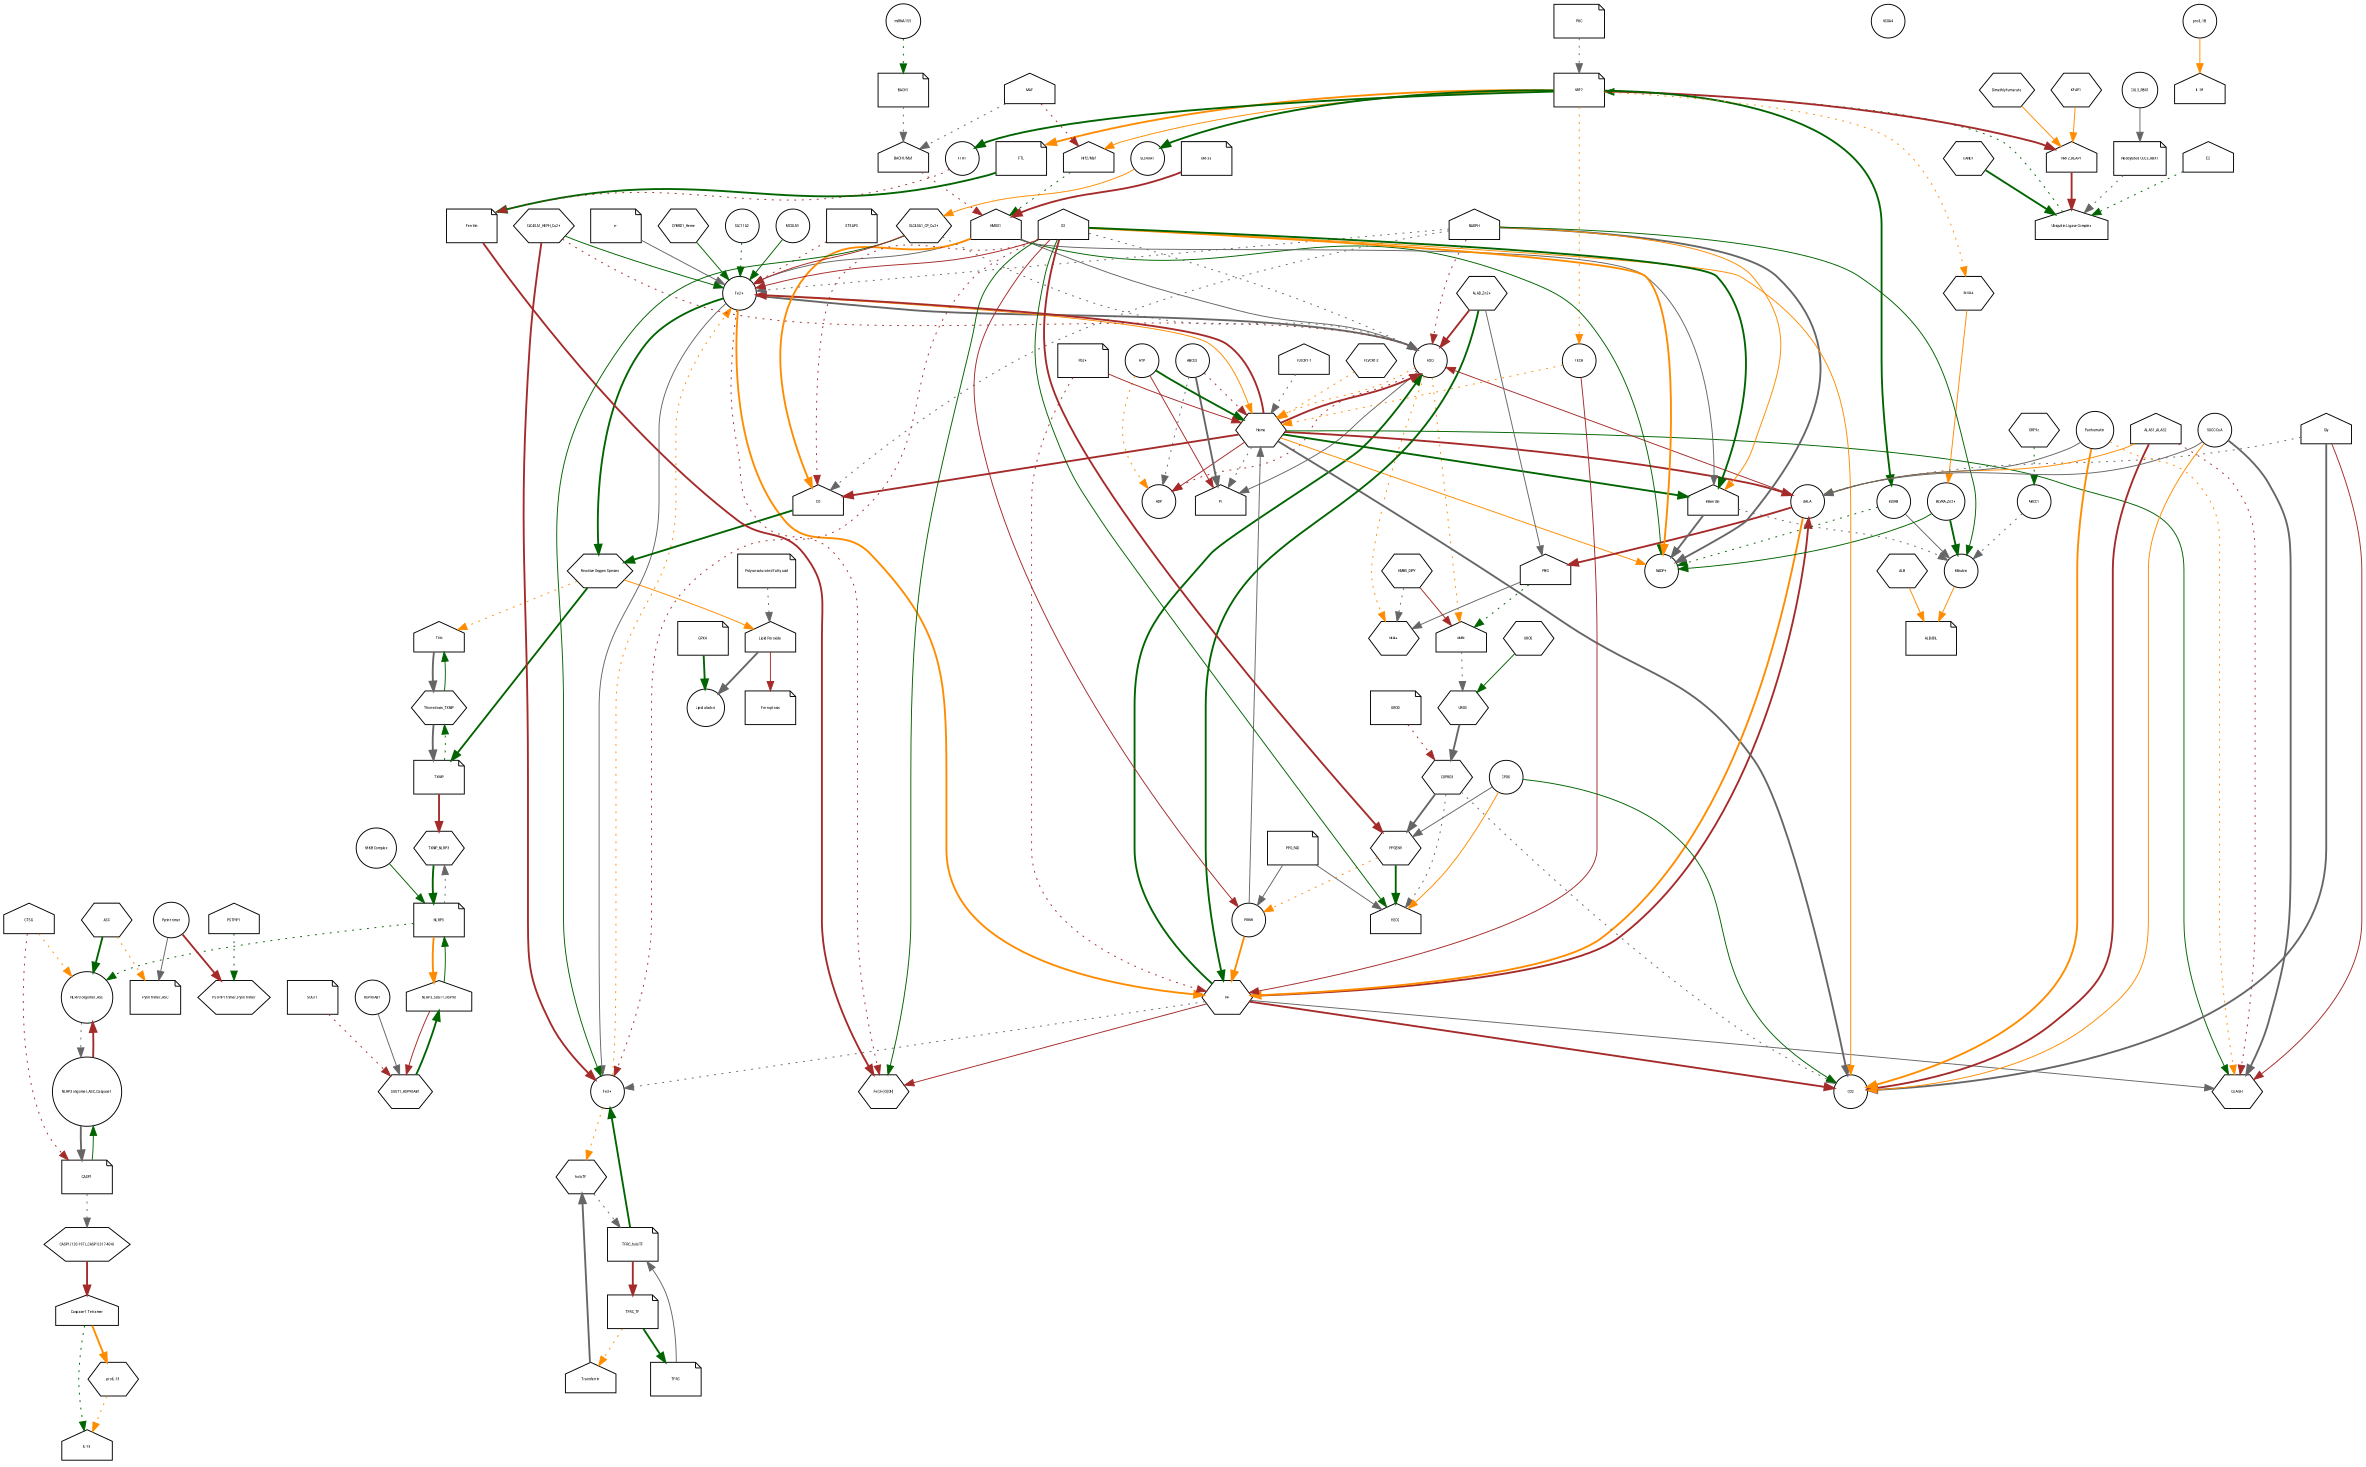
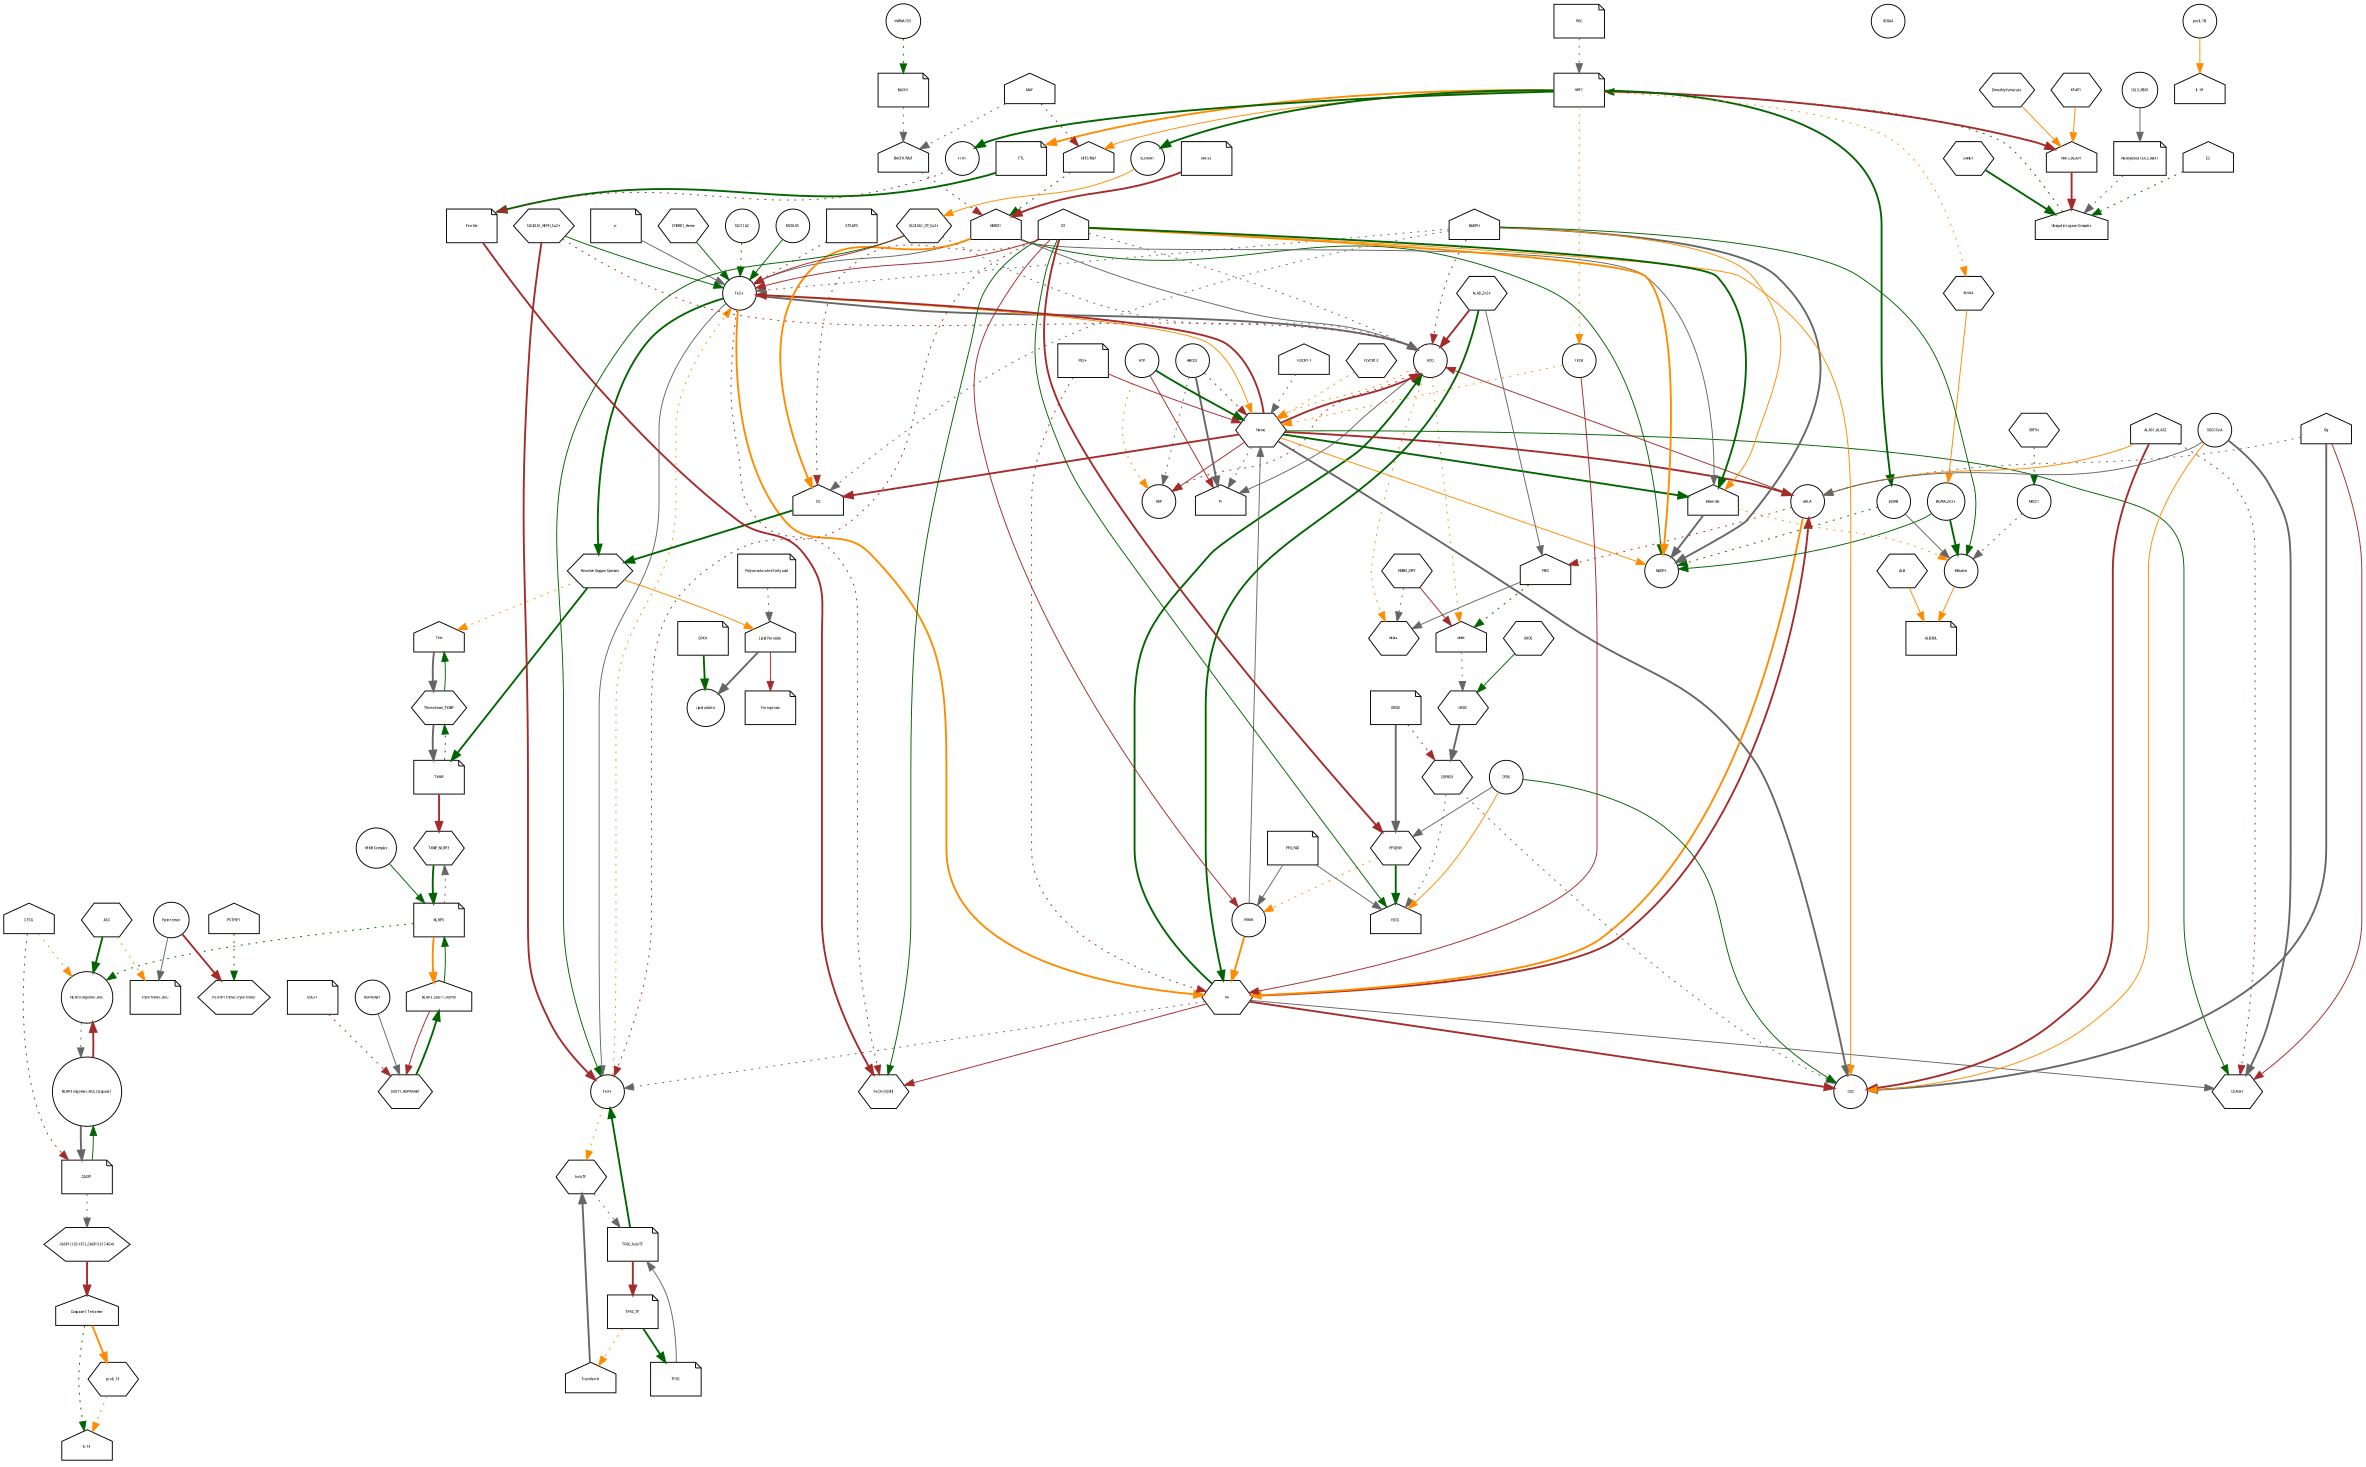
(2095, 430) -> none
(1839, 531) -> (1839, 531)
(1674, 539) -> (1674, 539)
(1424, 809) -> (1396, 773)
